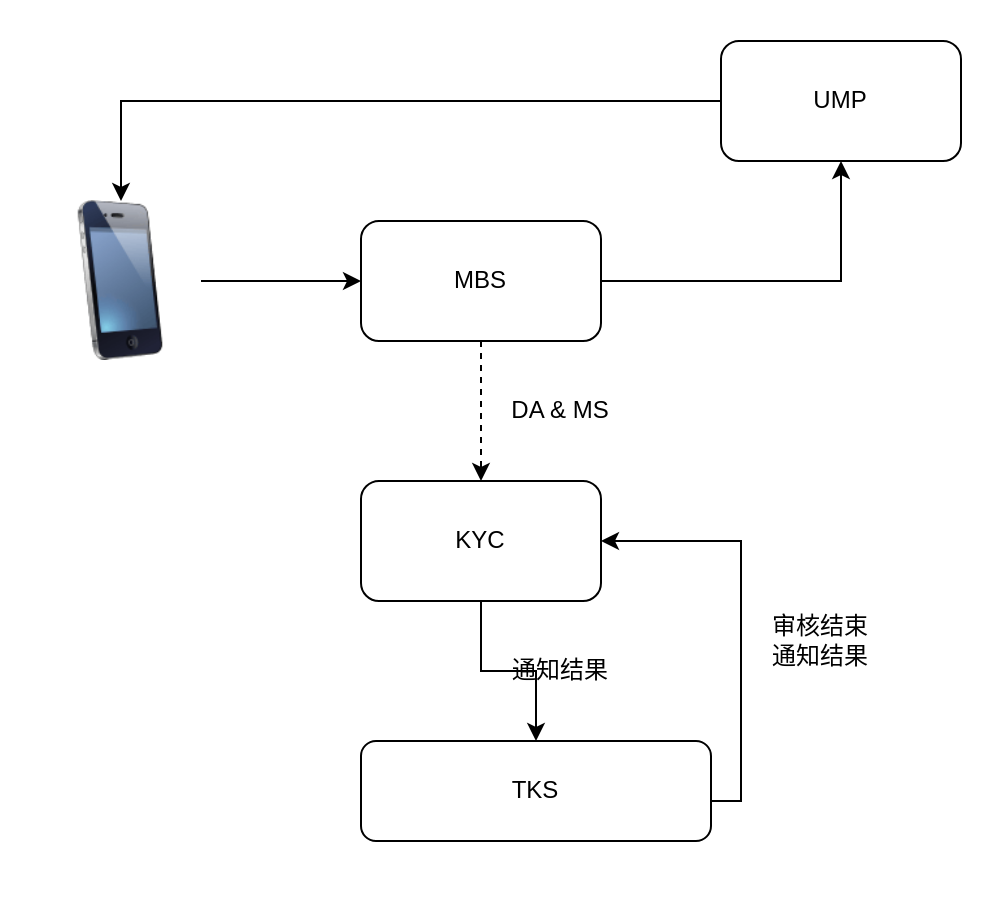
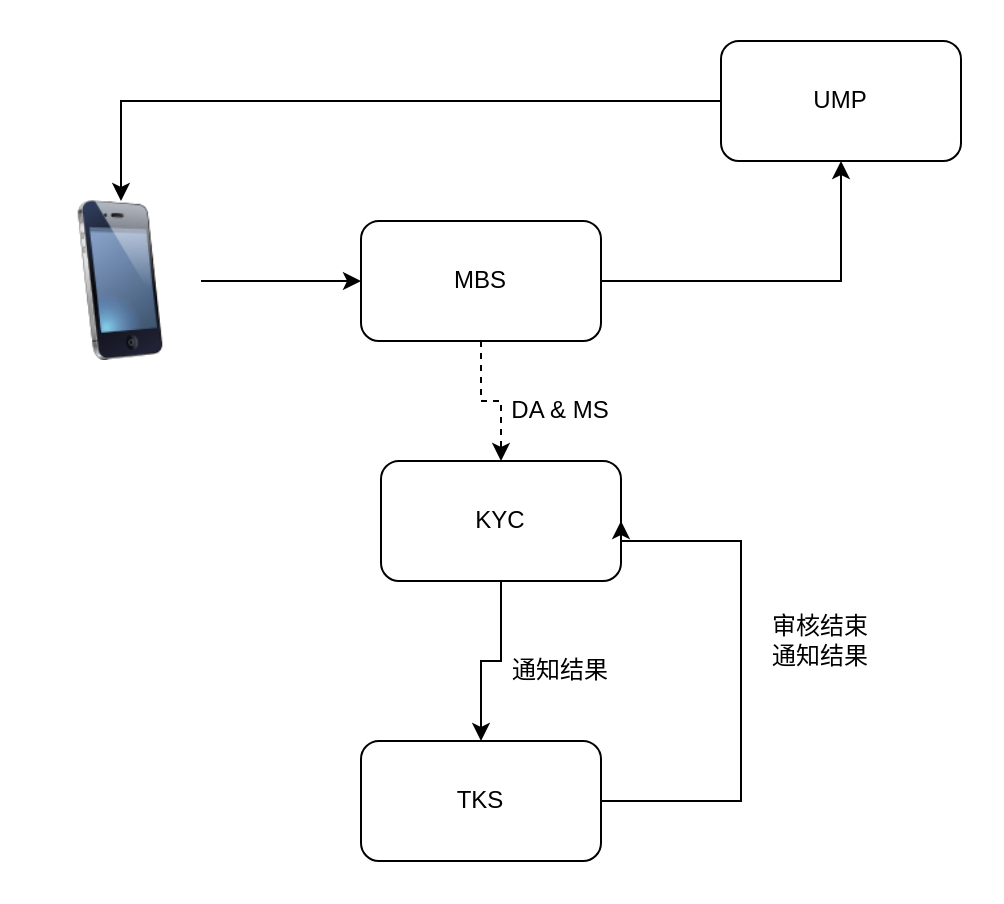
(481, 541) -> (501, 521)
(536, 791) -> (481, 801)
